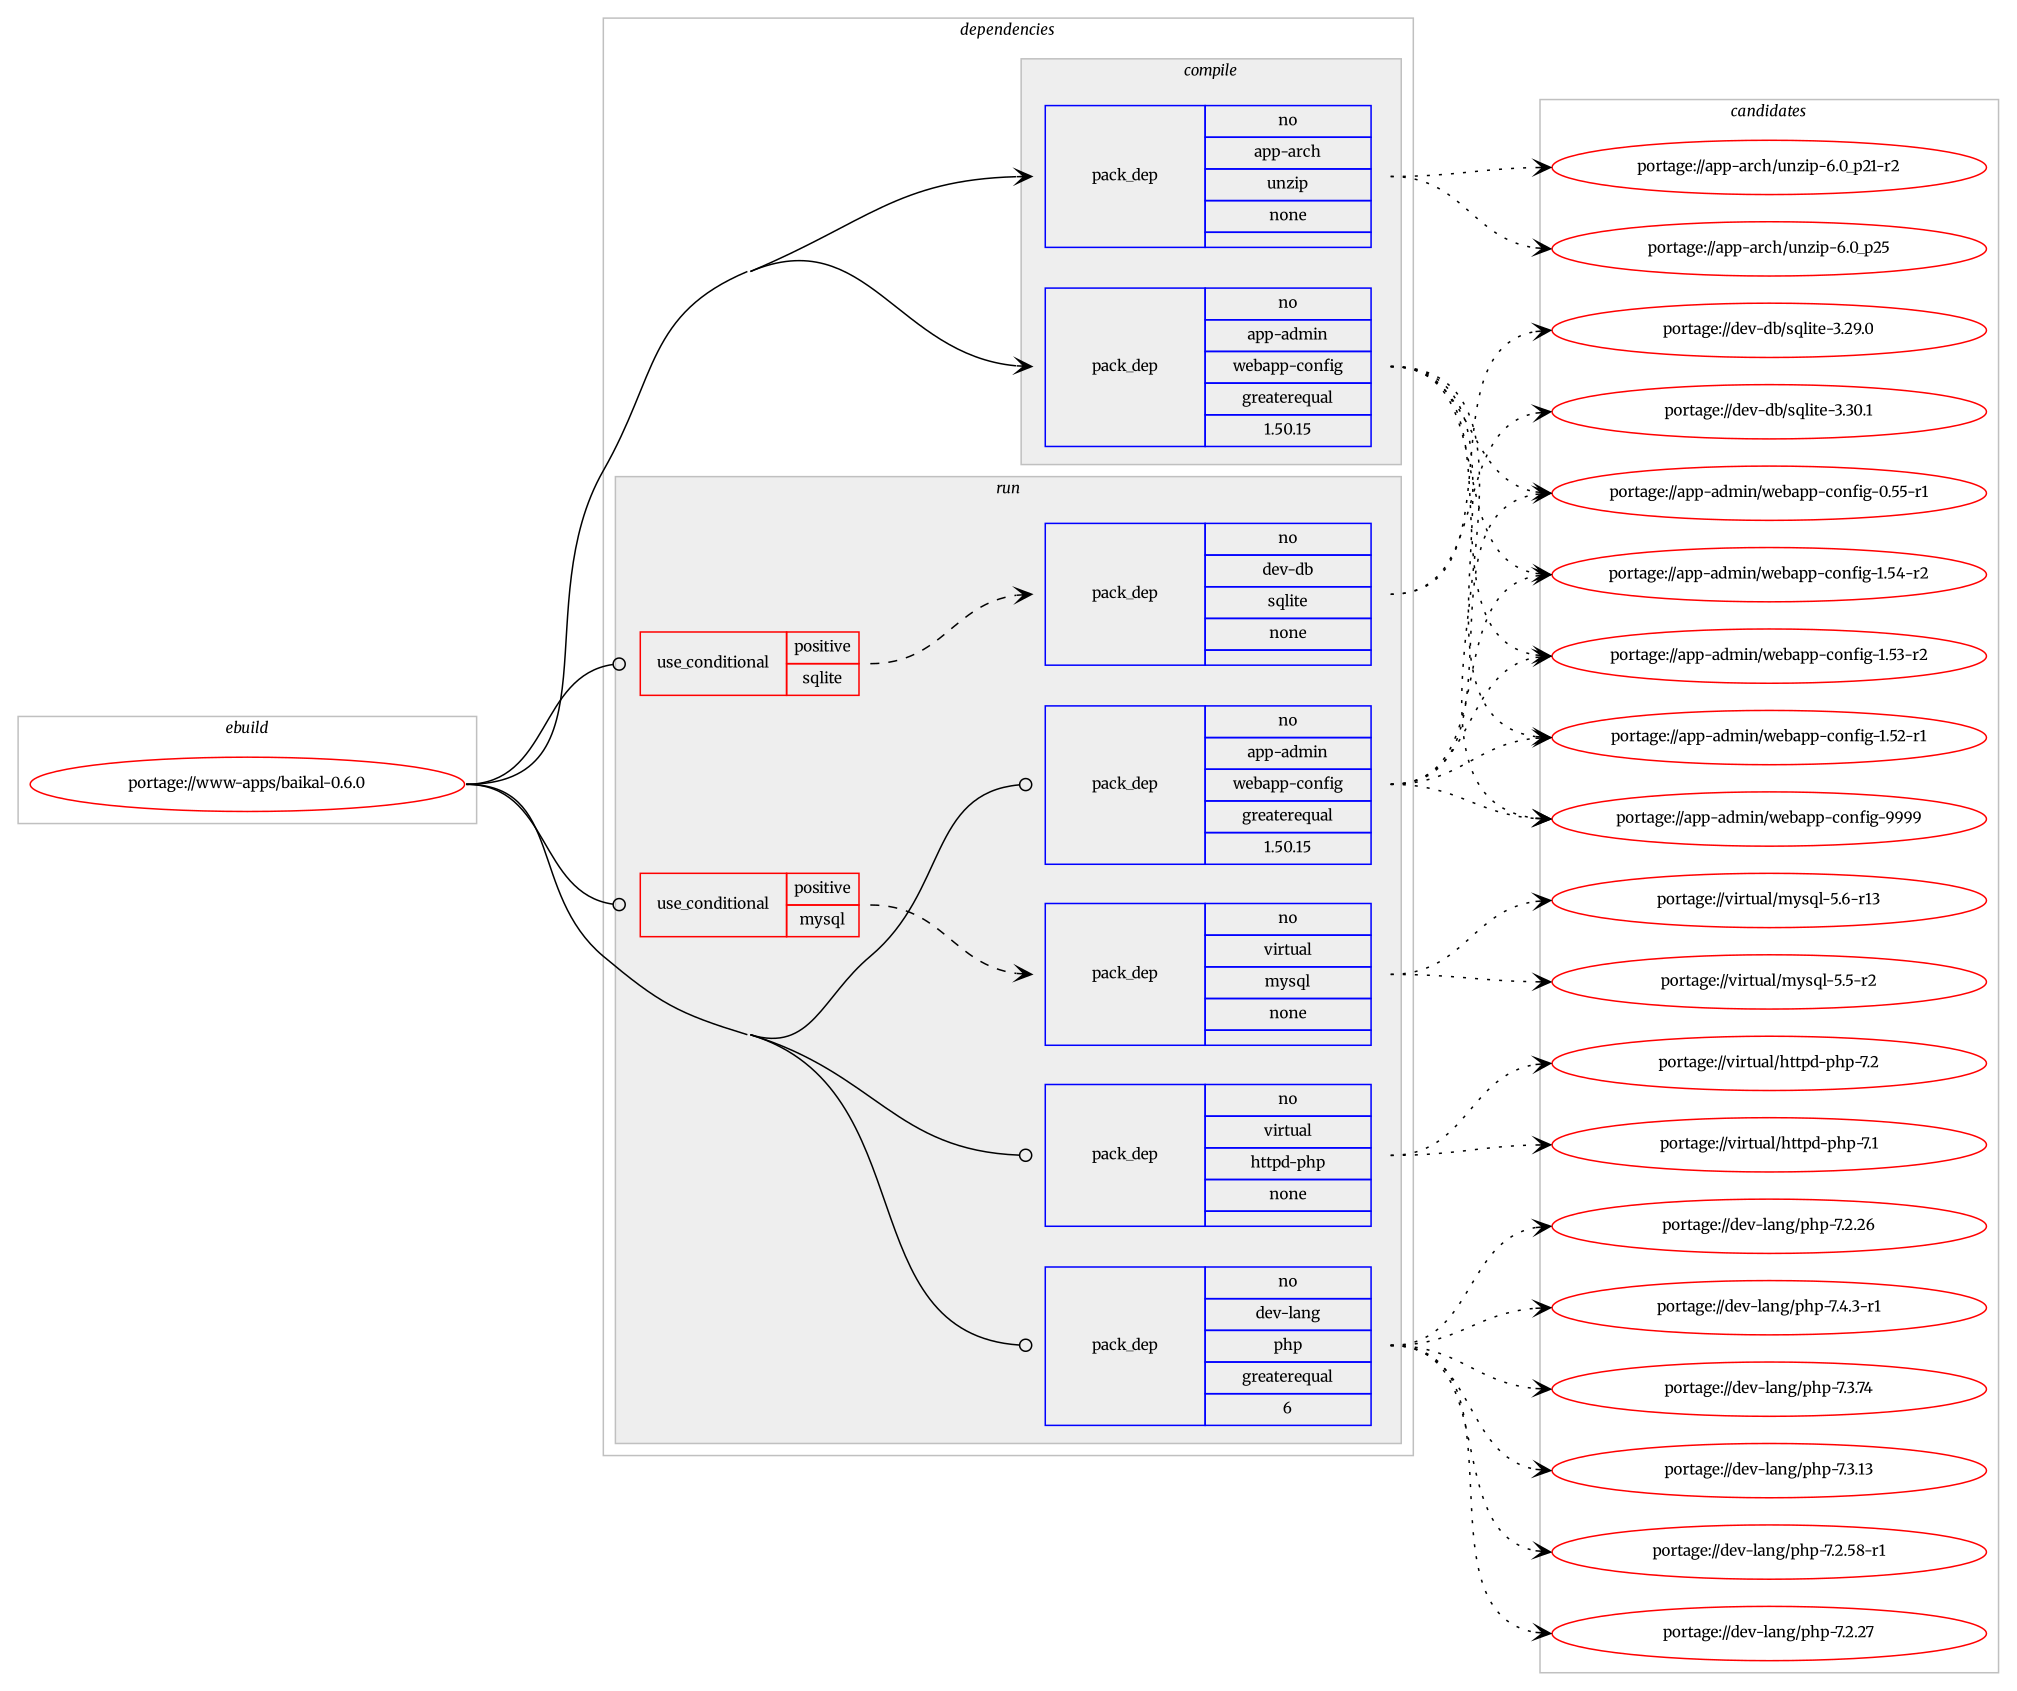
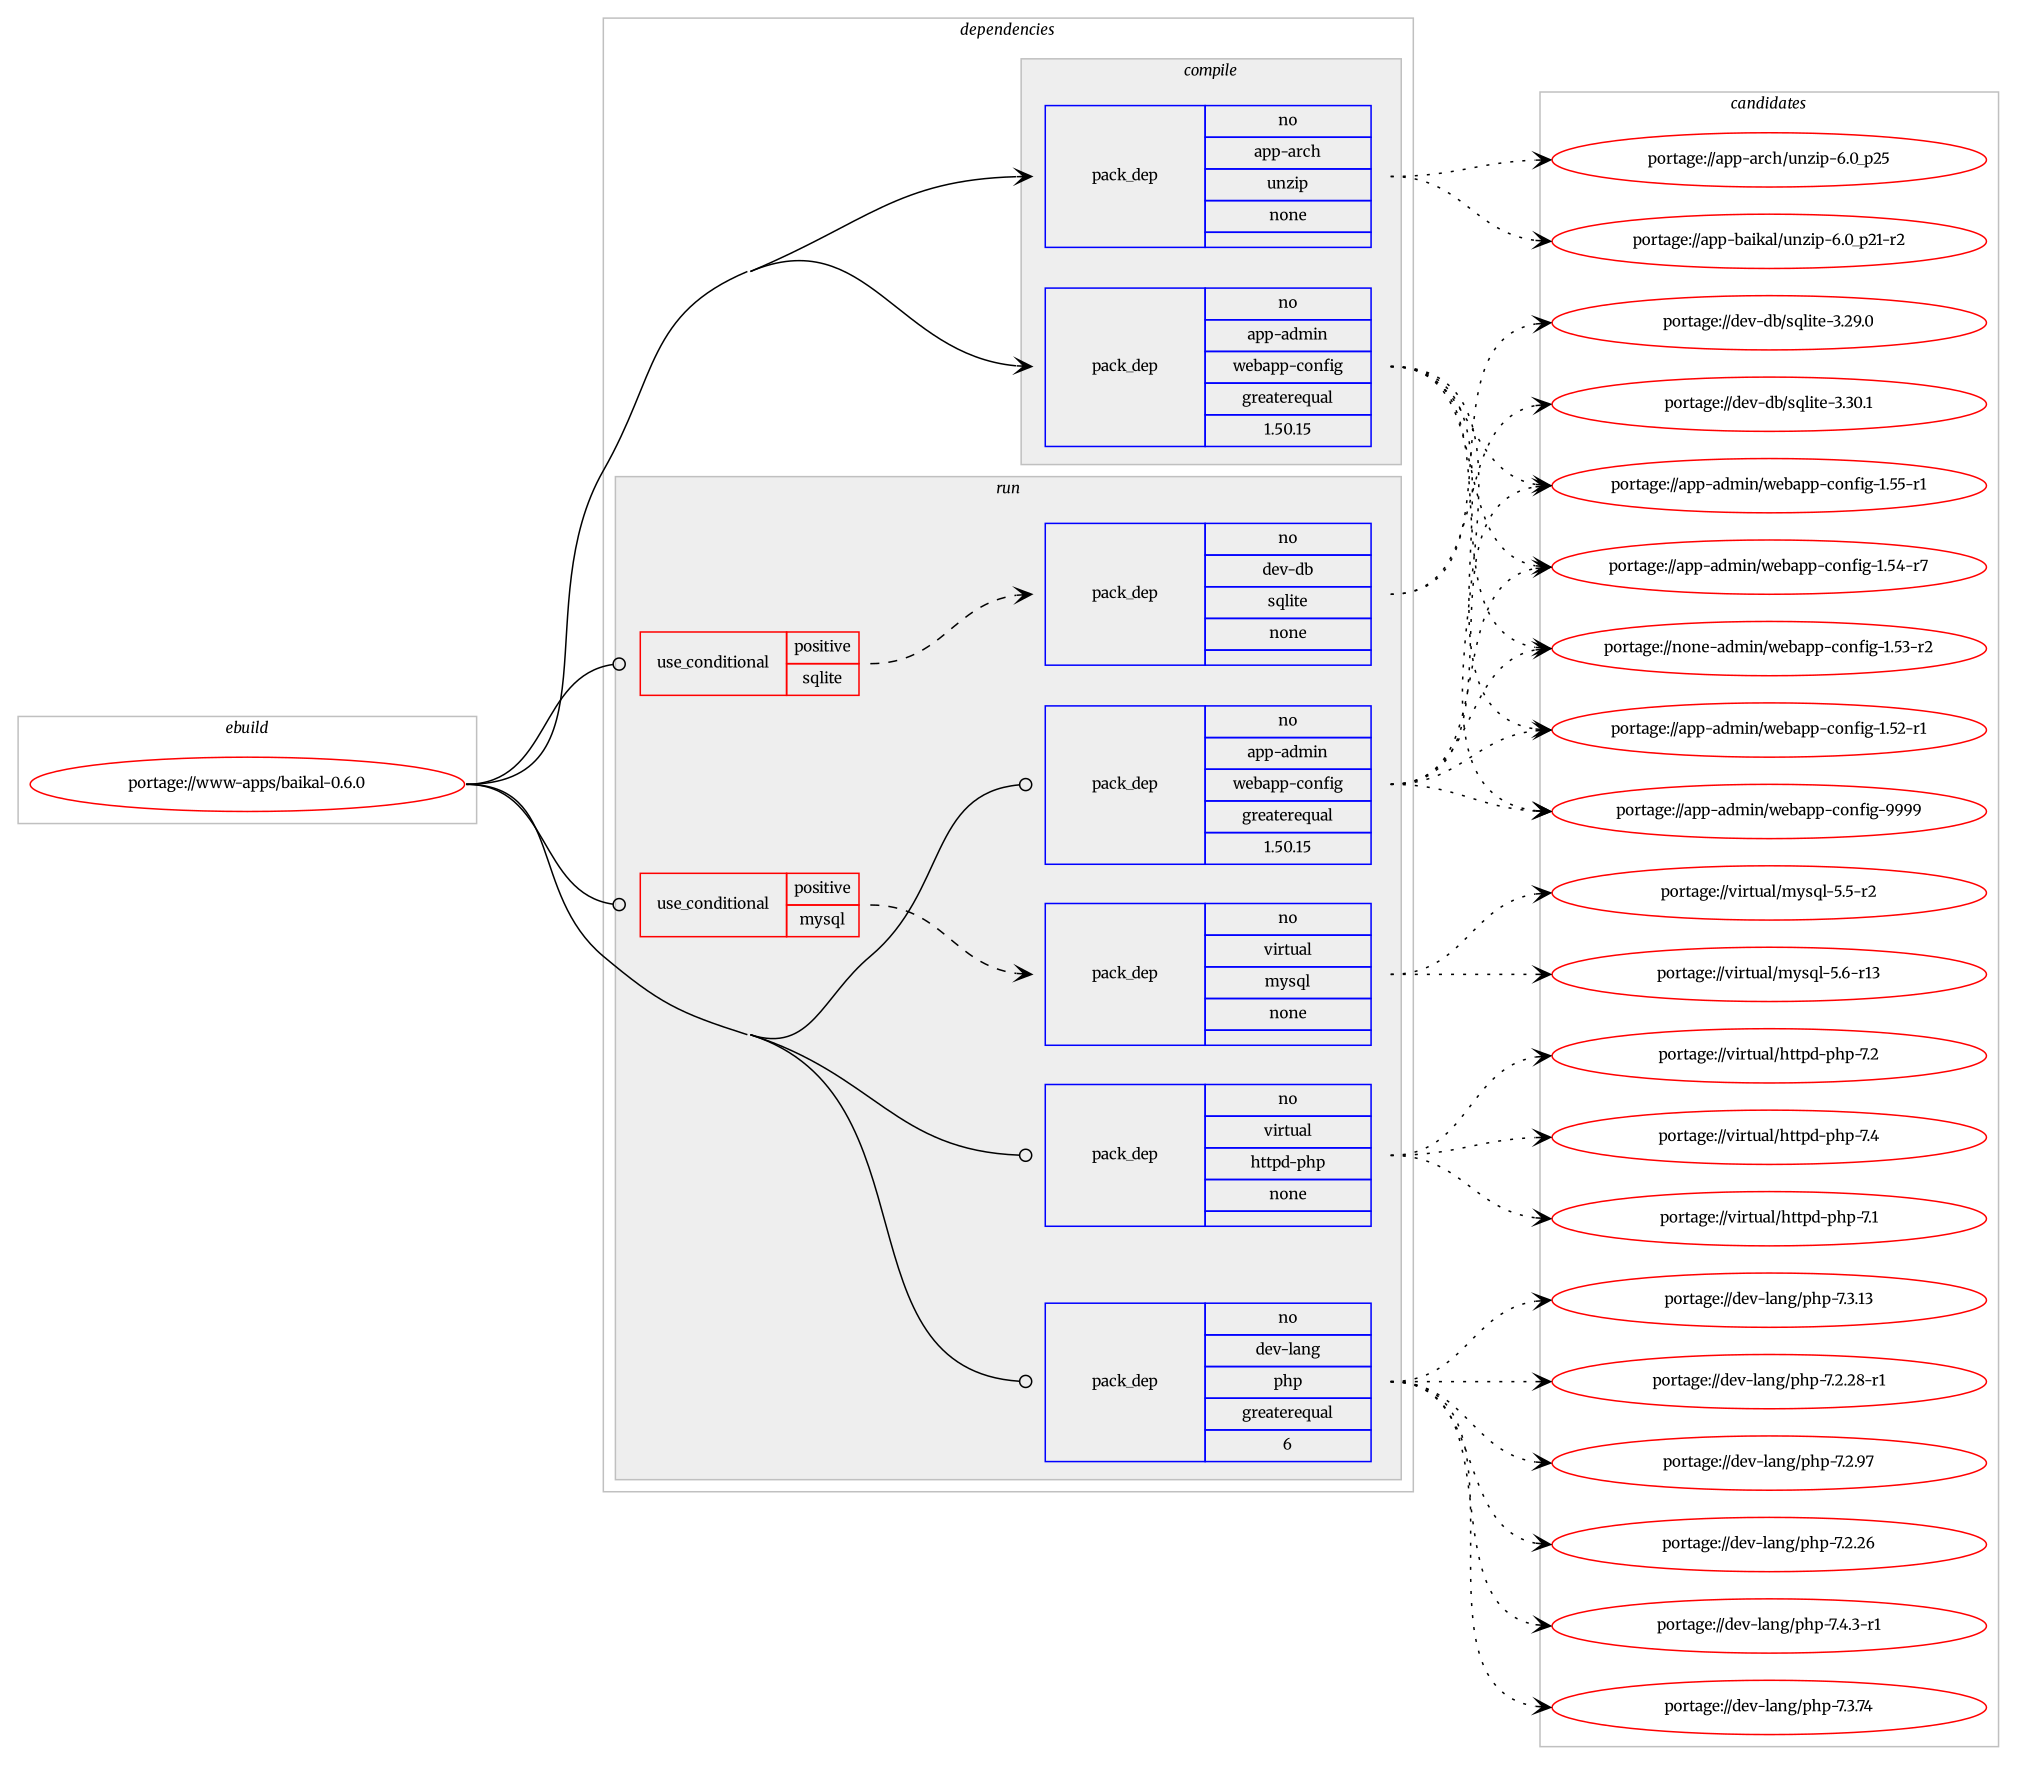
(1769, 167) -> (1769, 241)
(1769, 493) -> (1769, 486)
(1769, 575) -> (1769, 567)
(1769, 656) -> (1769, 649)
none -> (1769, 1137)
(1769, 1552) -> (1769, 1382)
(1769, 1634) -> (1769, 1463)
